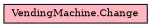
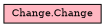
(76, 14) -> (53, 14)
